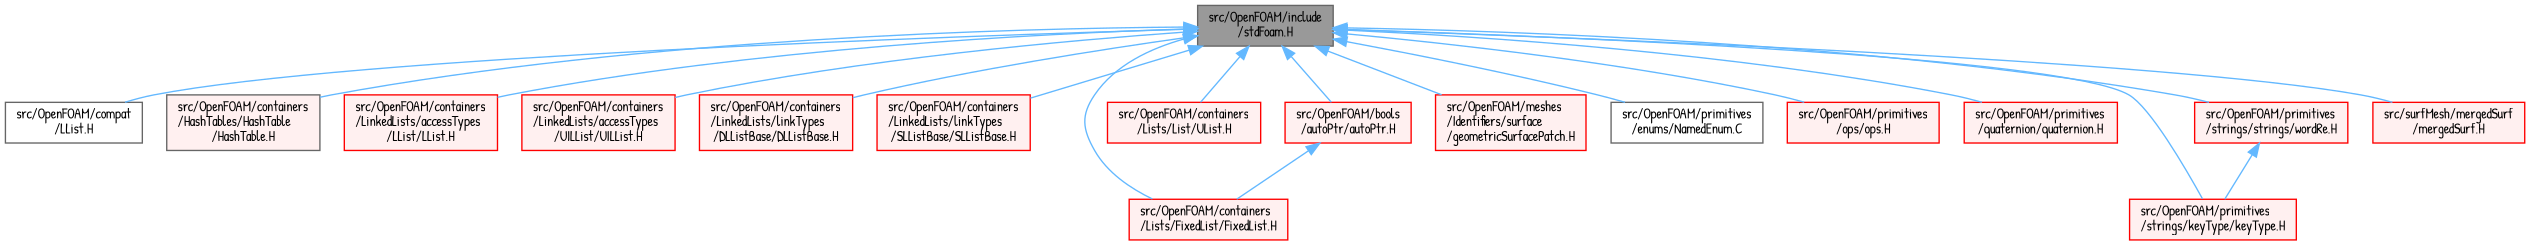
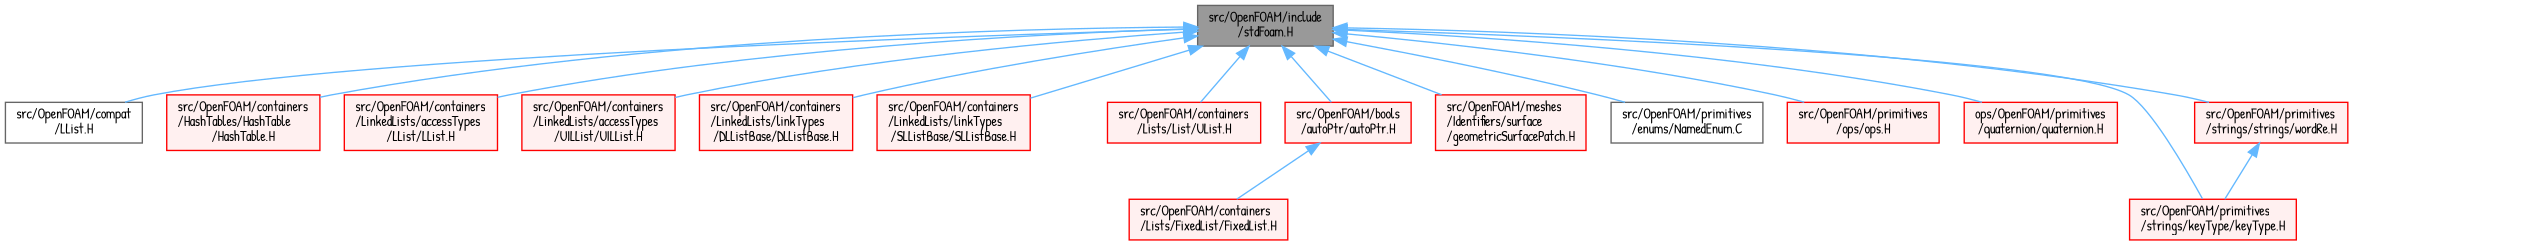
(1088, 107) -> none
(243, 123) -> (243, 123)
(2041, 123) -> (2041, 123)
(2449, 123) -> none
